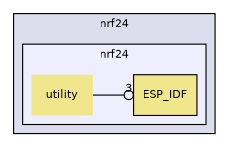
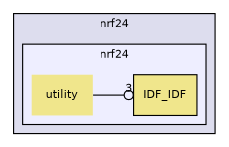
(165, 95) -> (165, 95)
